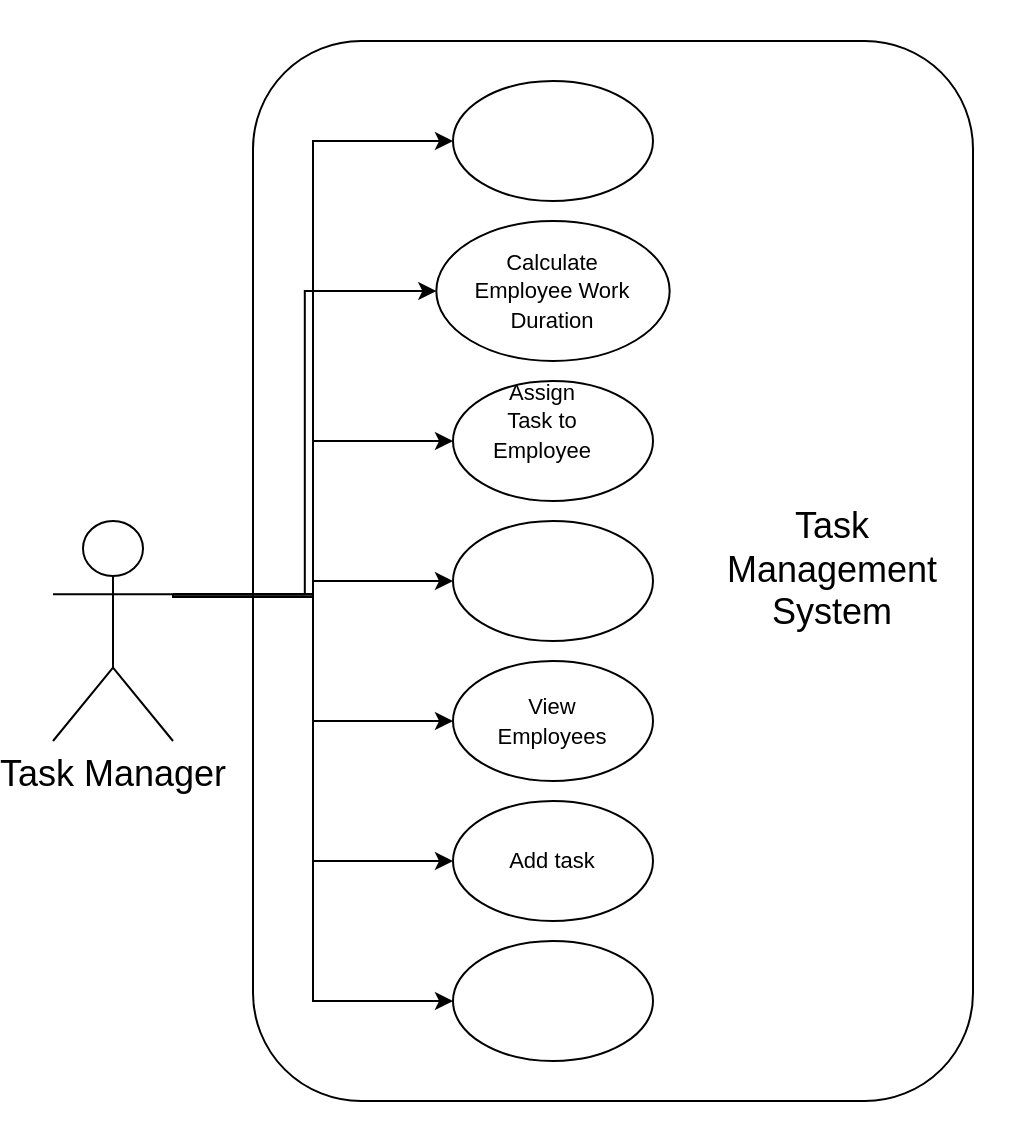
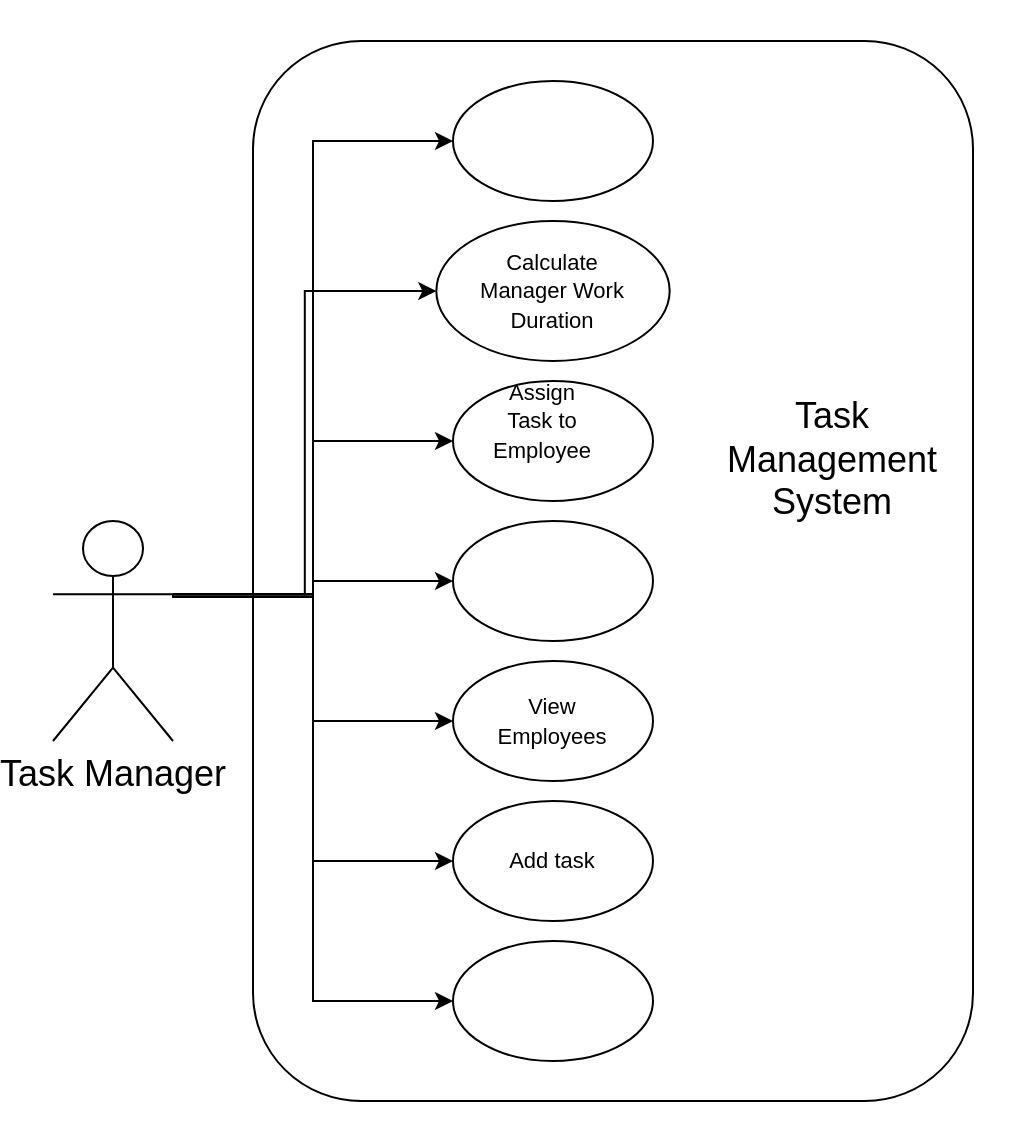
(553, 291) -> (553, 291)
(833, 571) -> (833, 461)
